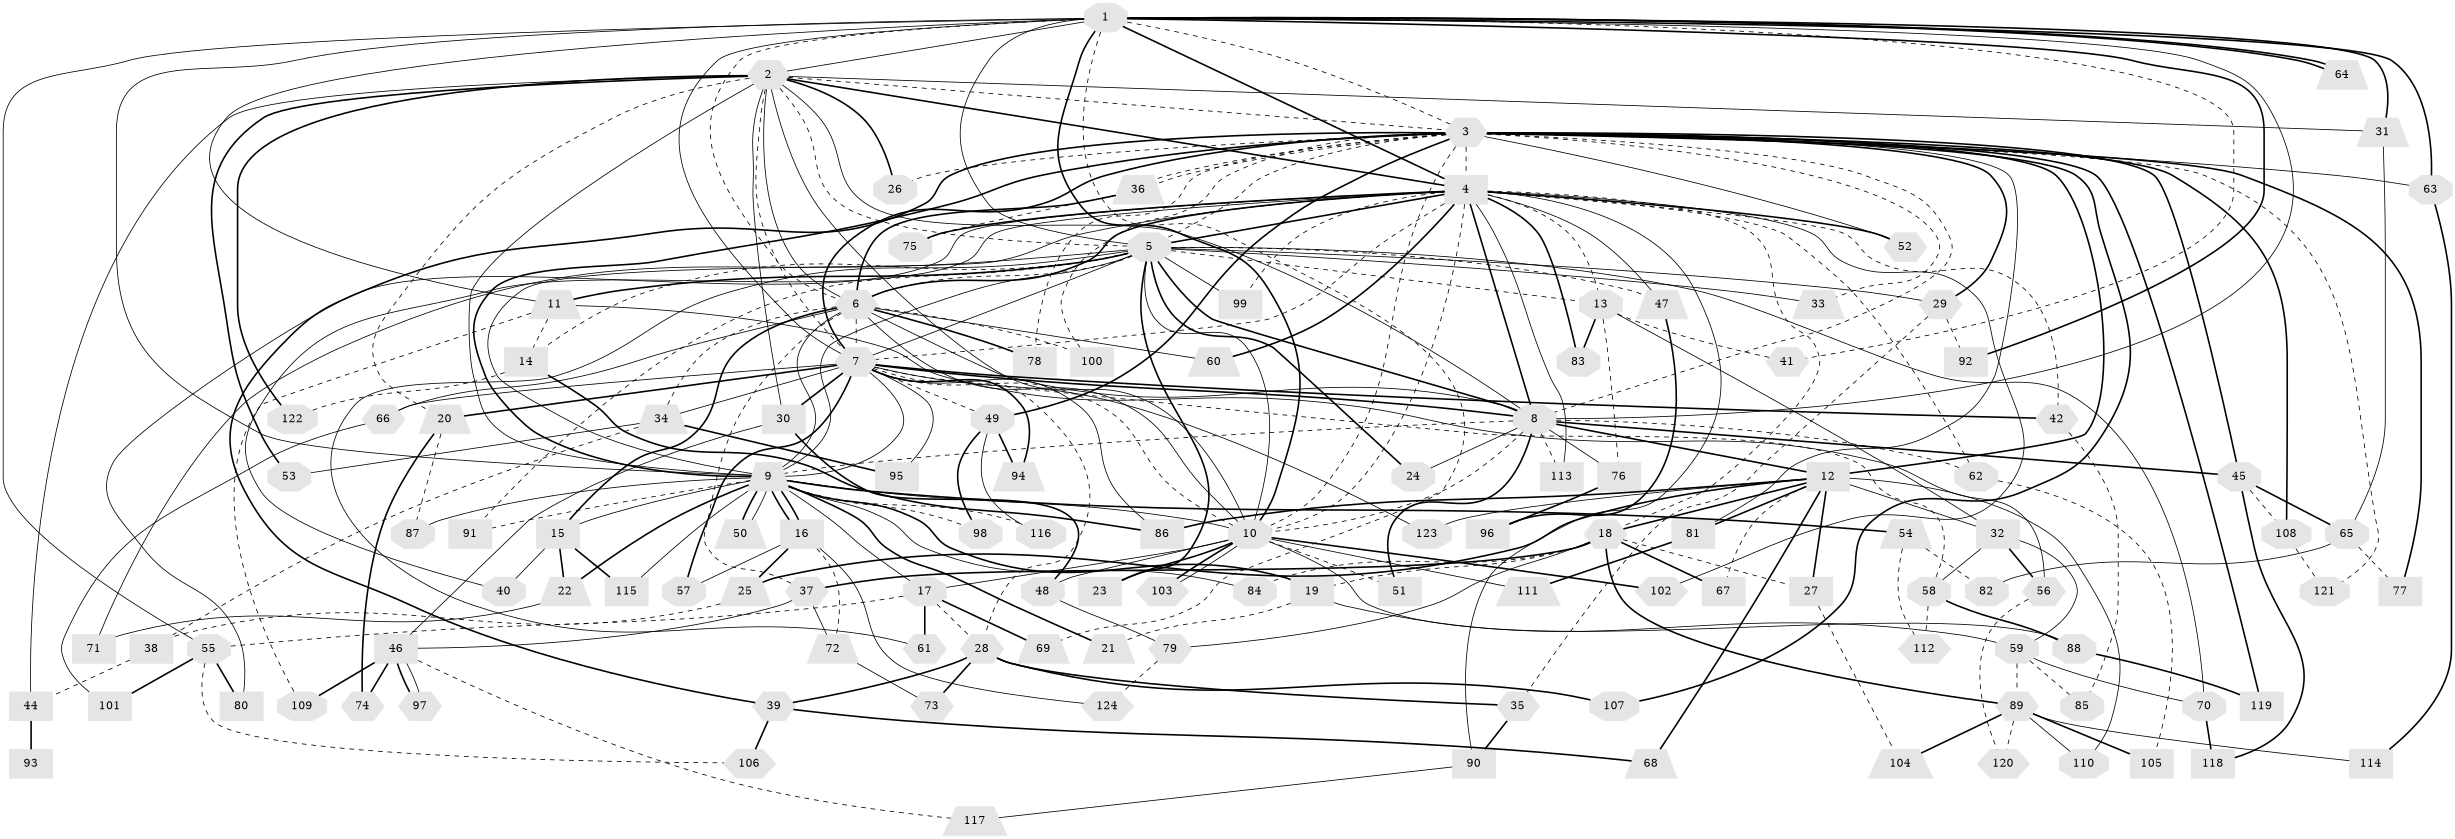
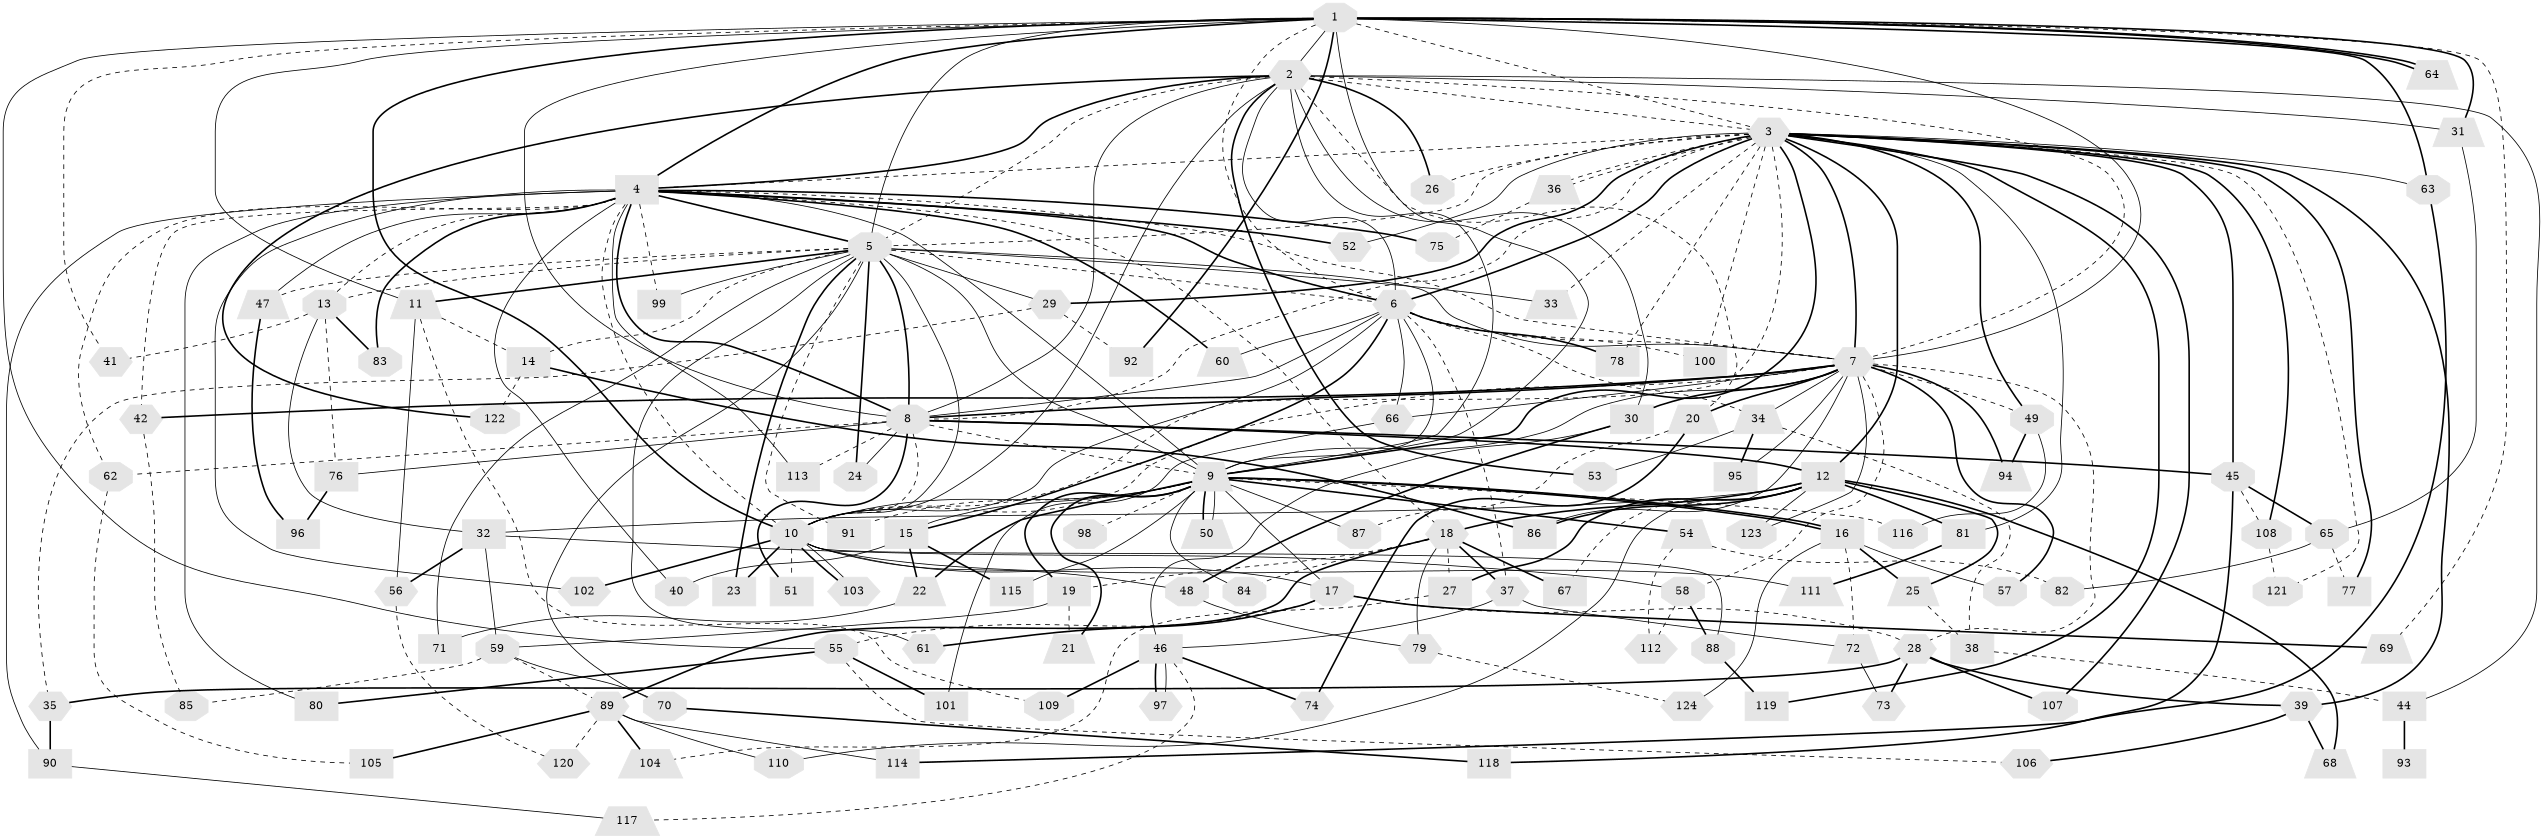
(936, 215) -> (1599, 231)
(958, 474) -> none
